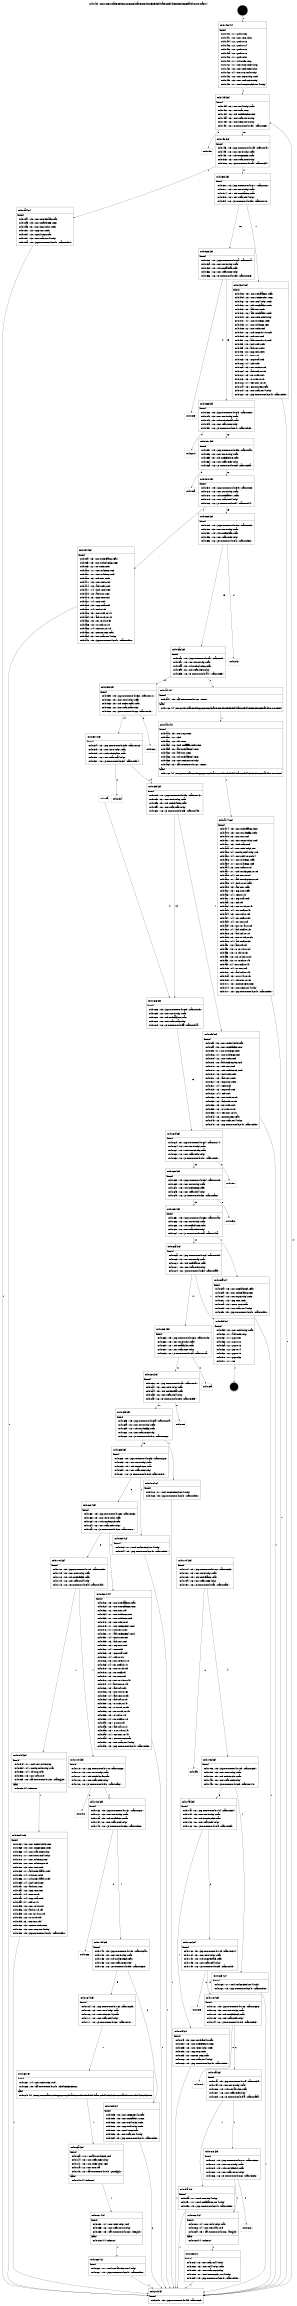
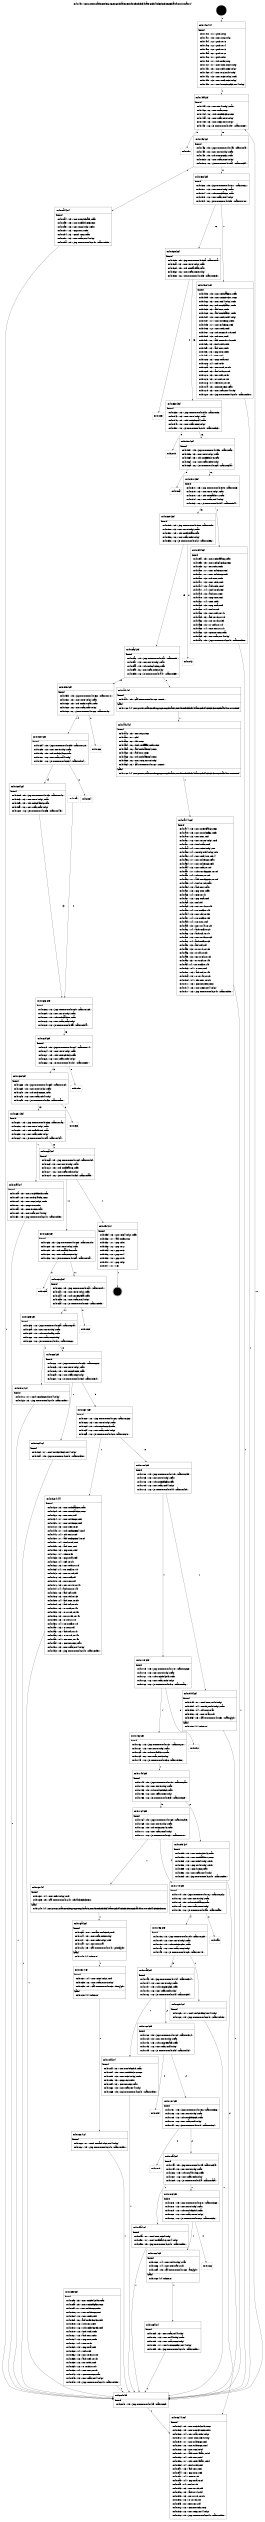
(200, 922) -> none
none -> (162, 1861)
(84, 1955) -> none
(13, 2171) -> (158, 2420)
